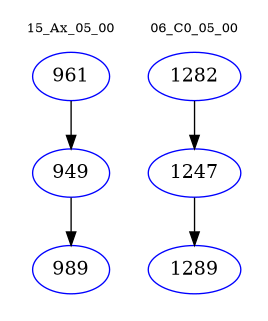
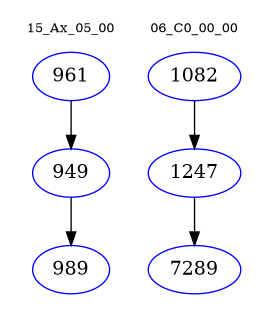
(195, 29) -> (195, 29)
(195, 76) -> (195, 76)
(195, 270) -> (195, 270)
